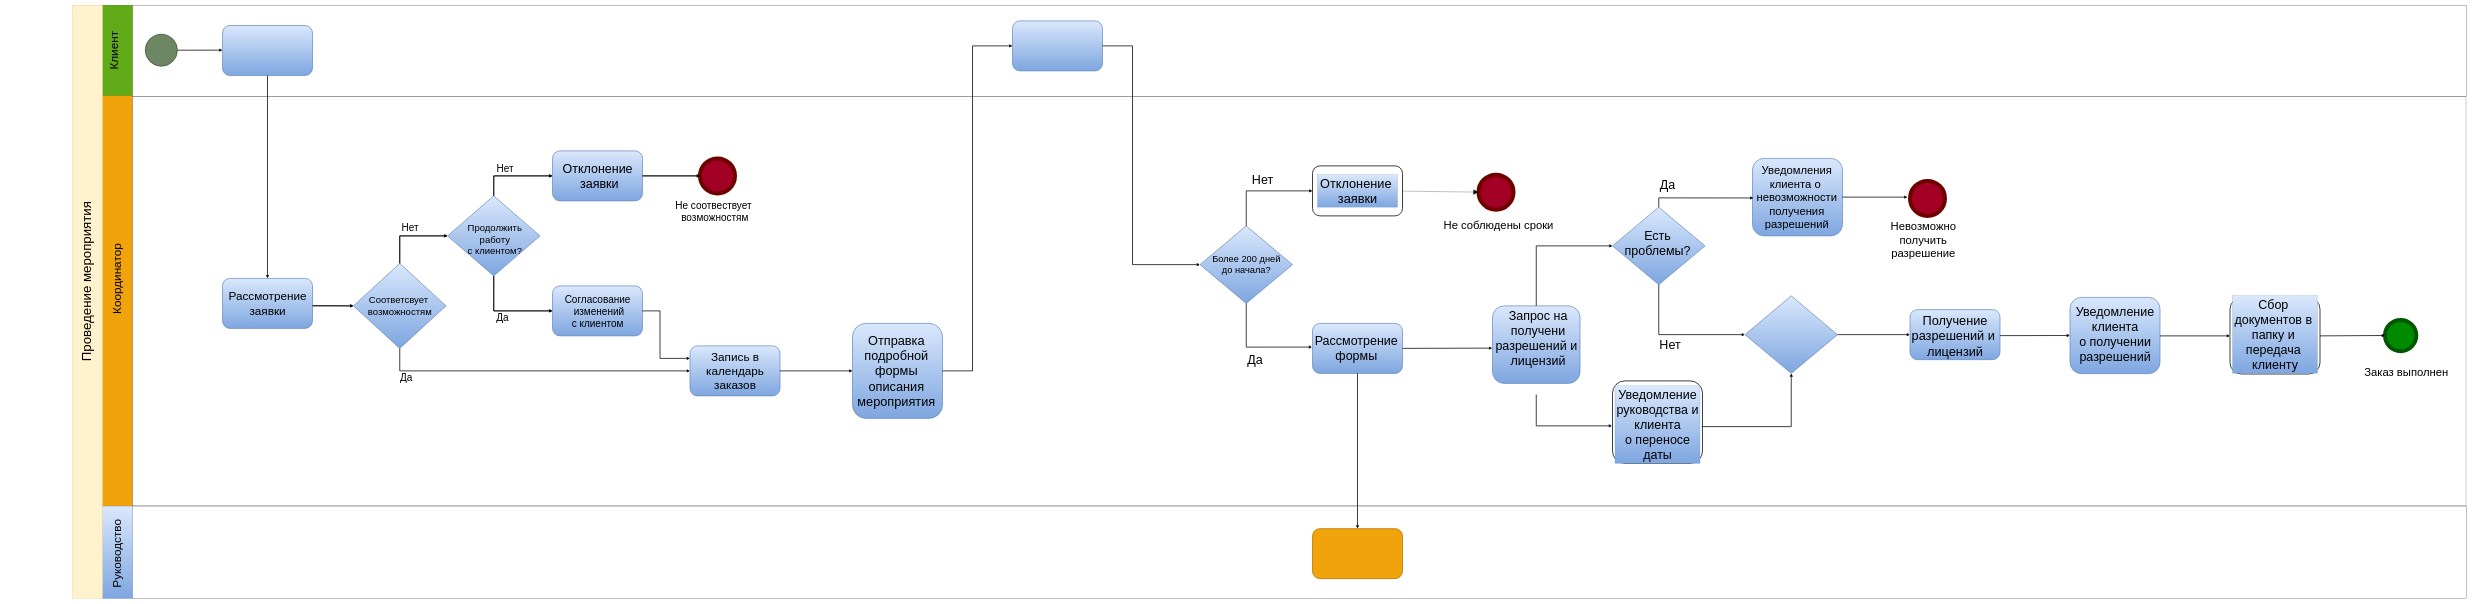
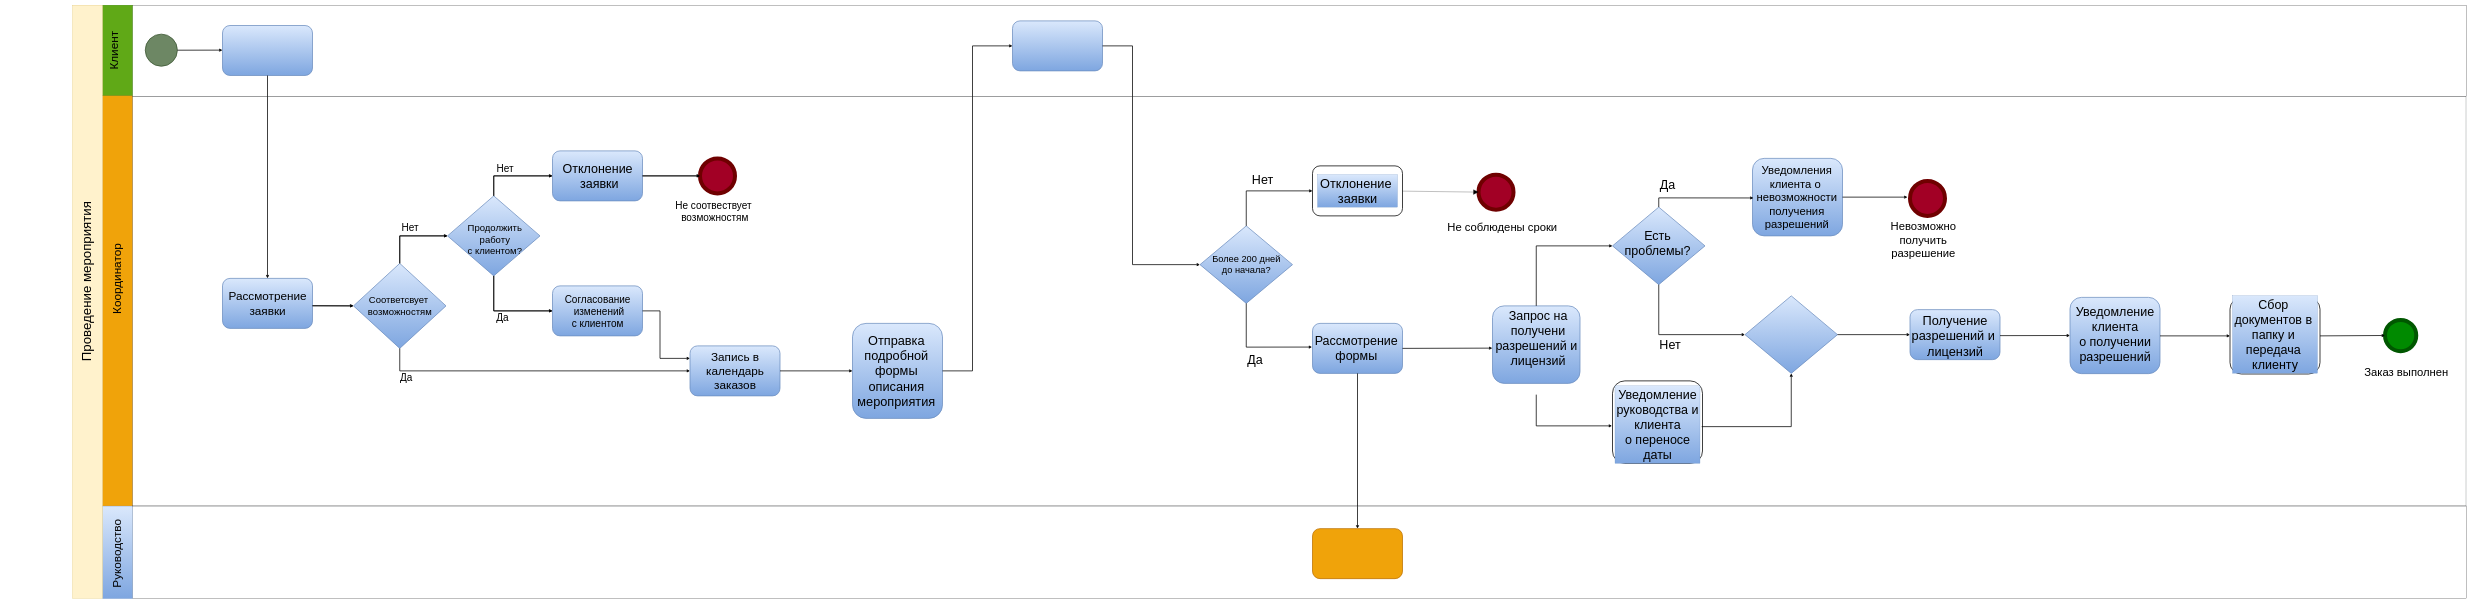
(1498, 225) -> (1502, 227)
